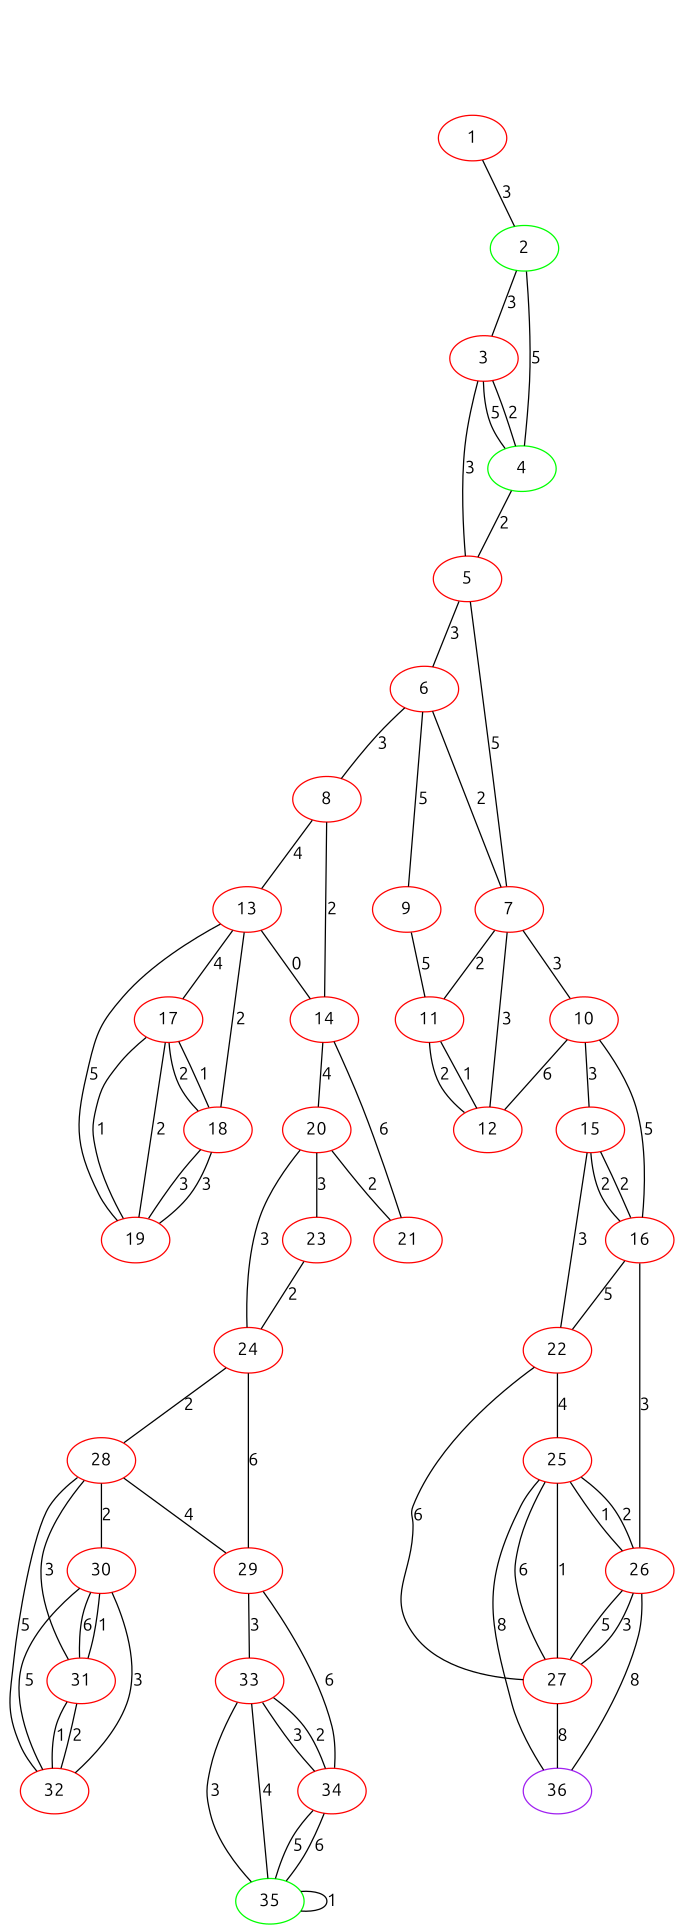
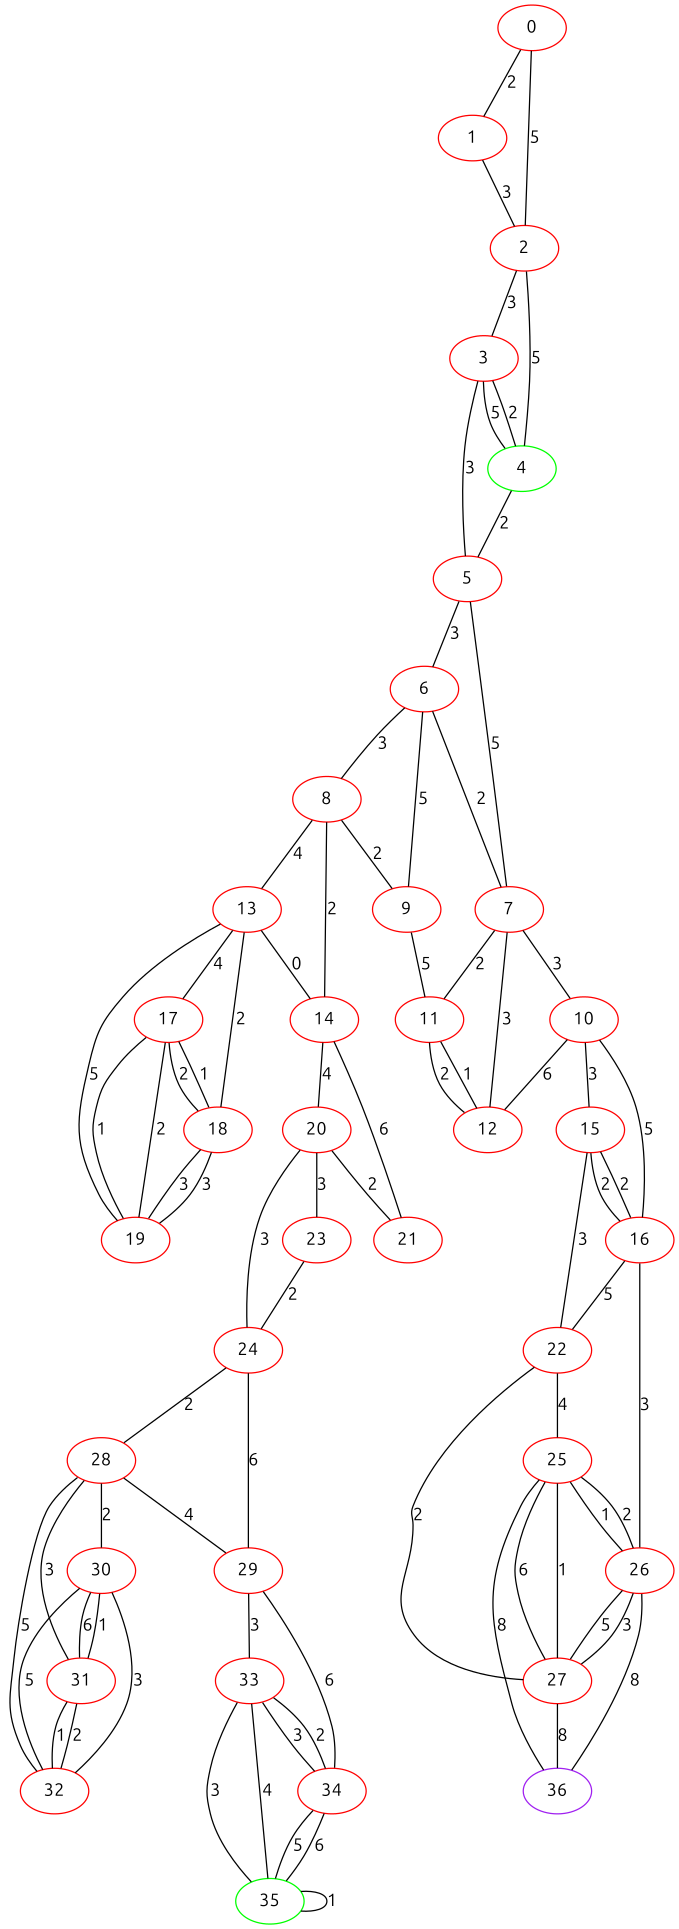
none -> (532, 28)
(525, 248) -> (525, 248)
none -> (367, 854)
(419, 1516) -> (419, 1516)
